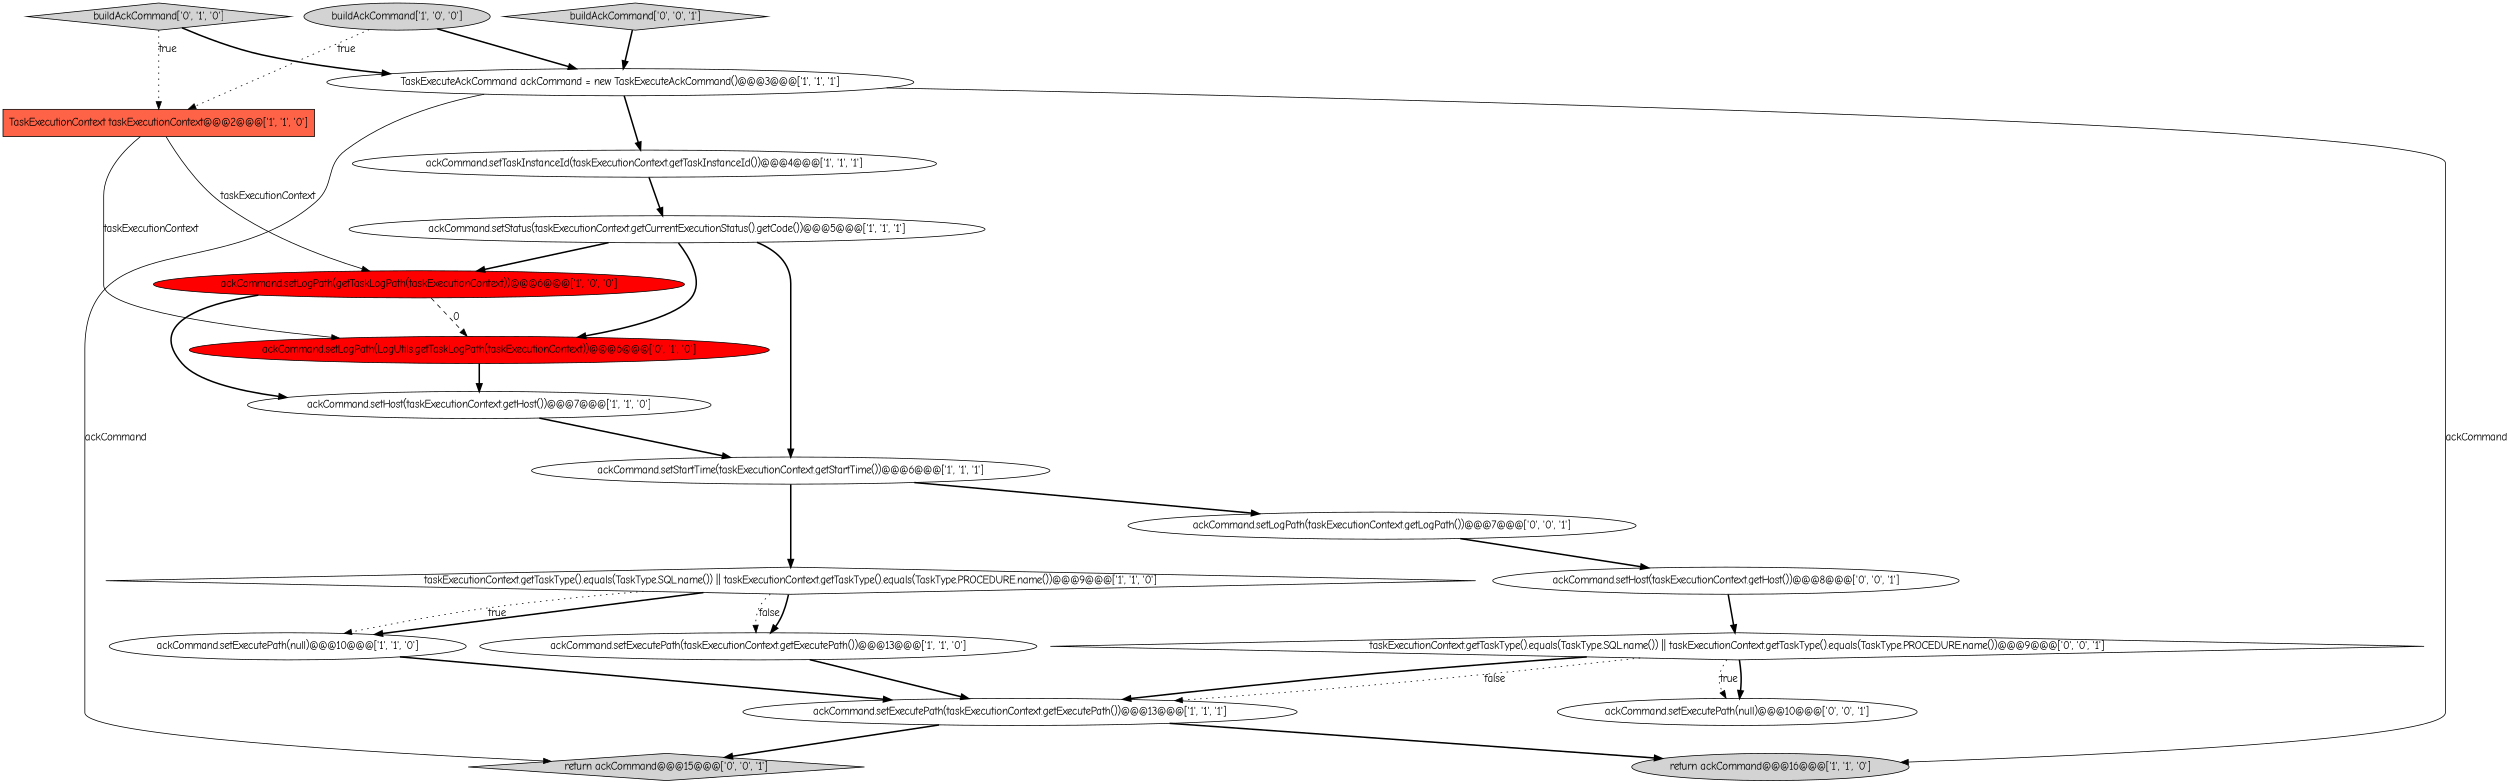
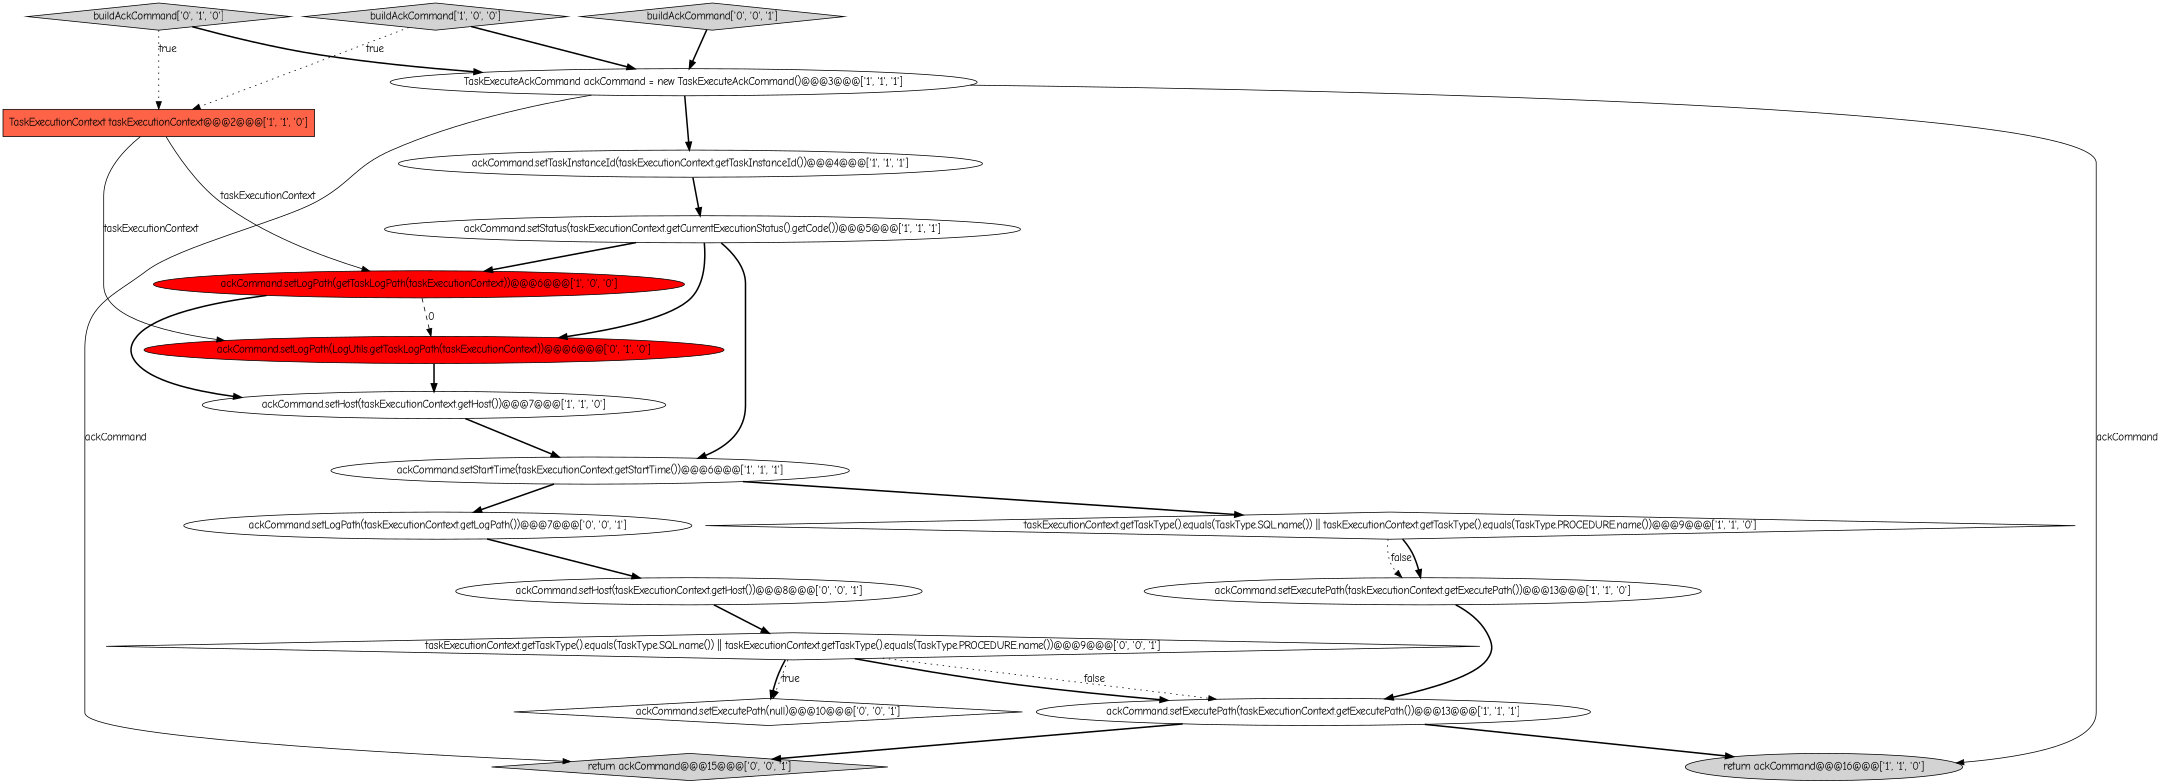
(397, 17) -> (436, 17)
(288, 646) -> none
(1737, 712) -> (768, 712)
